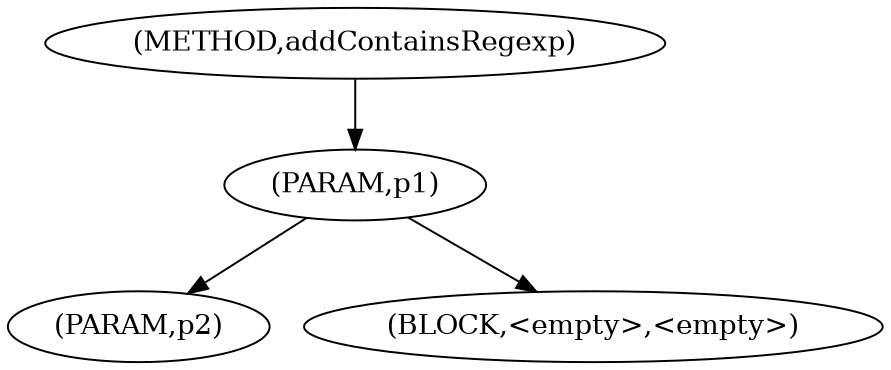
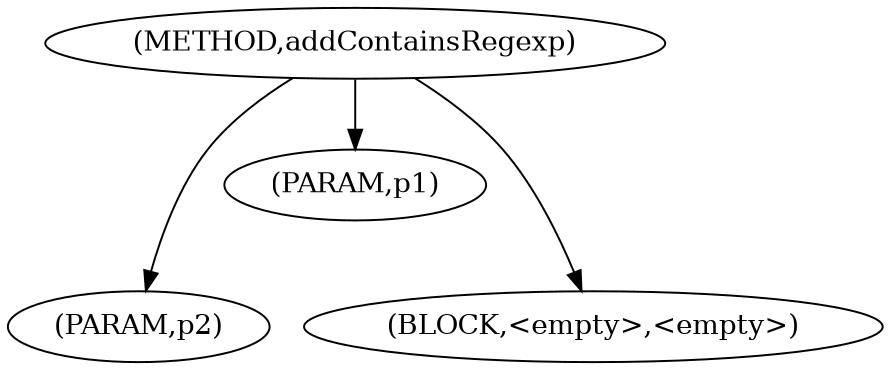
(256, 250) -> (201, 159)
(464, 250) -> (512, 161)
